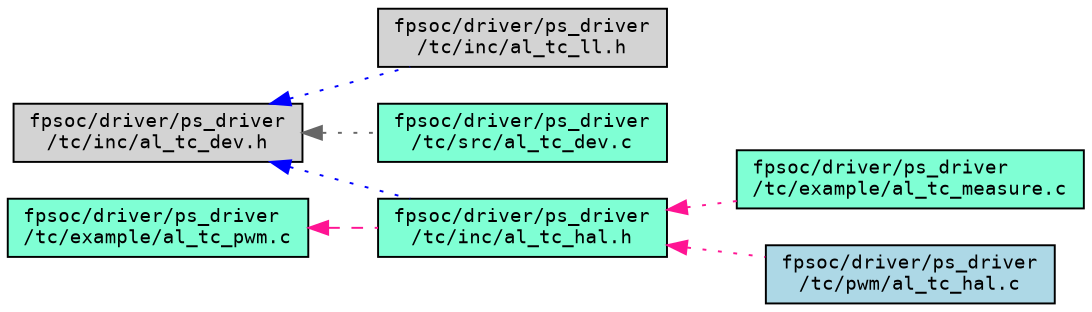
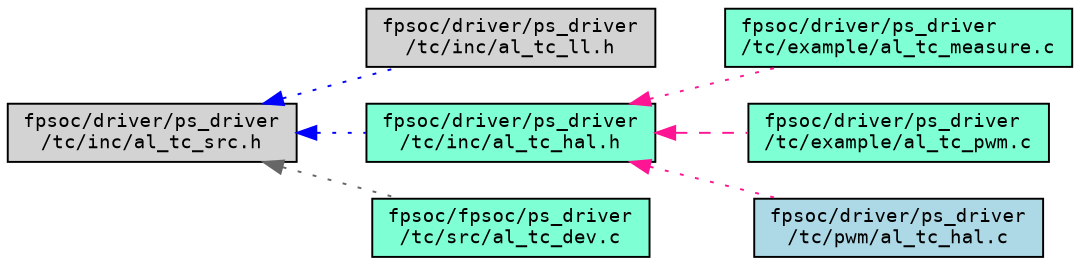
(158, 133) -> (152, 133)
(523, 133) -> (511, 228)
(353, 228) -> (712, 133)
